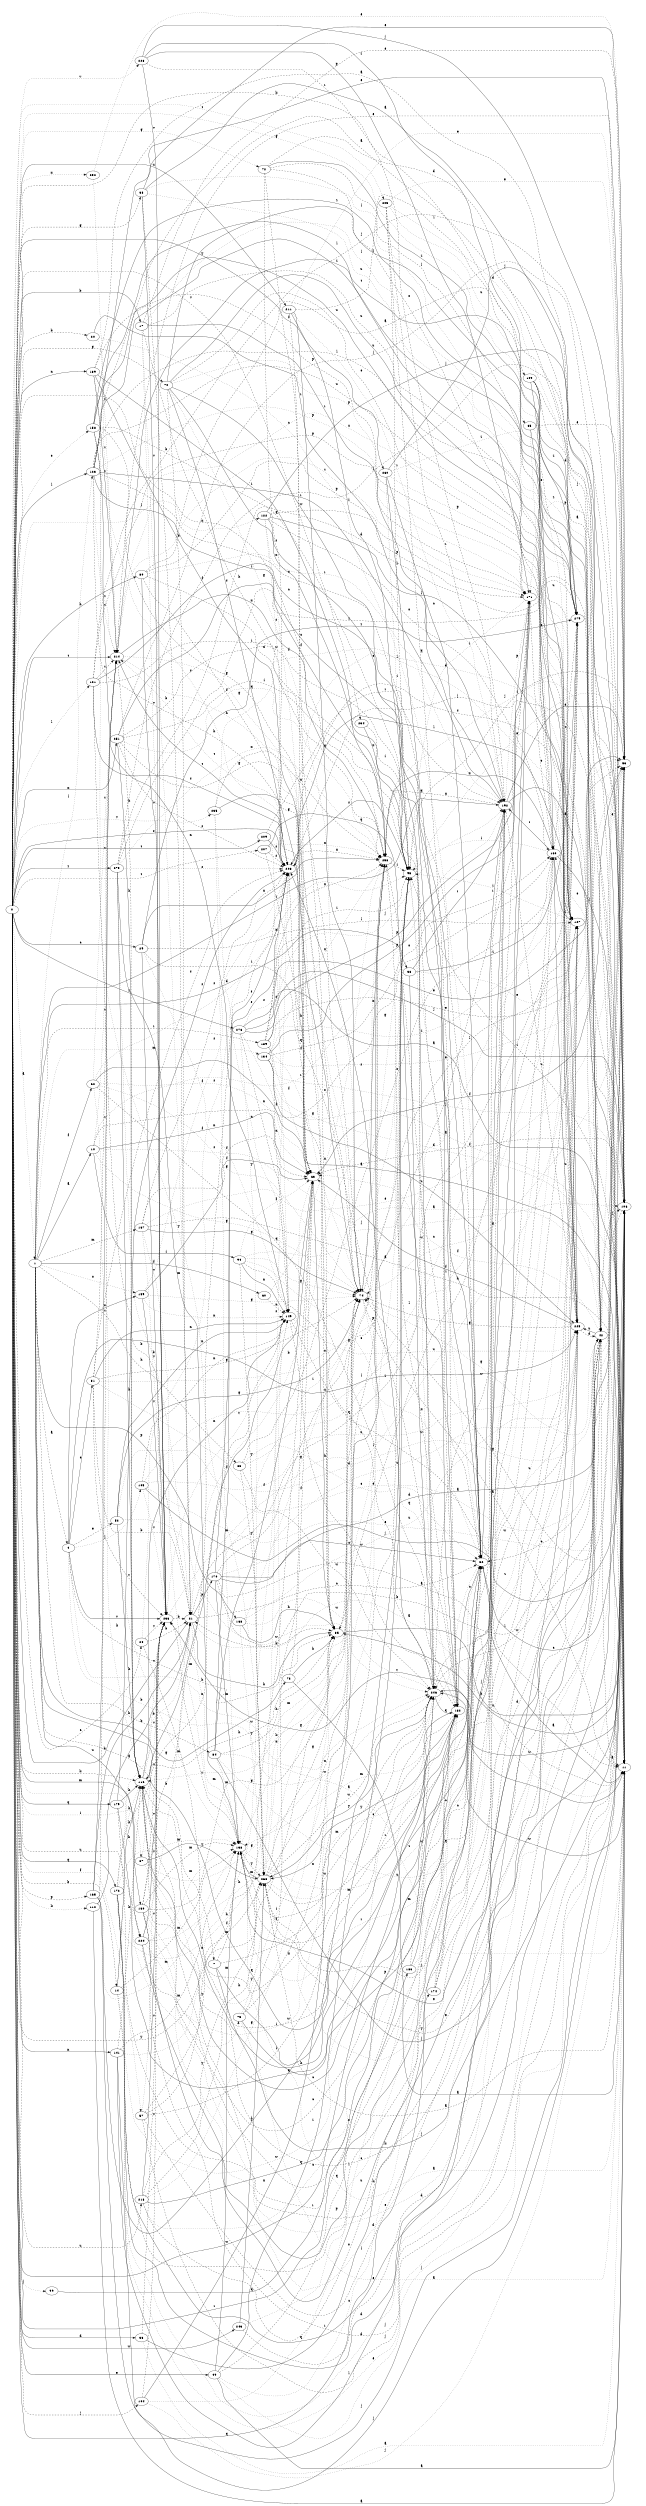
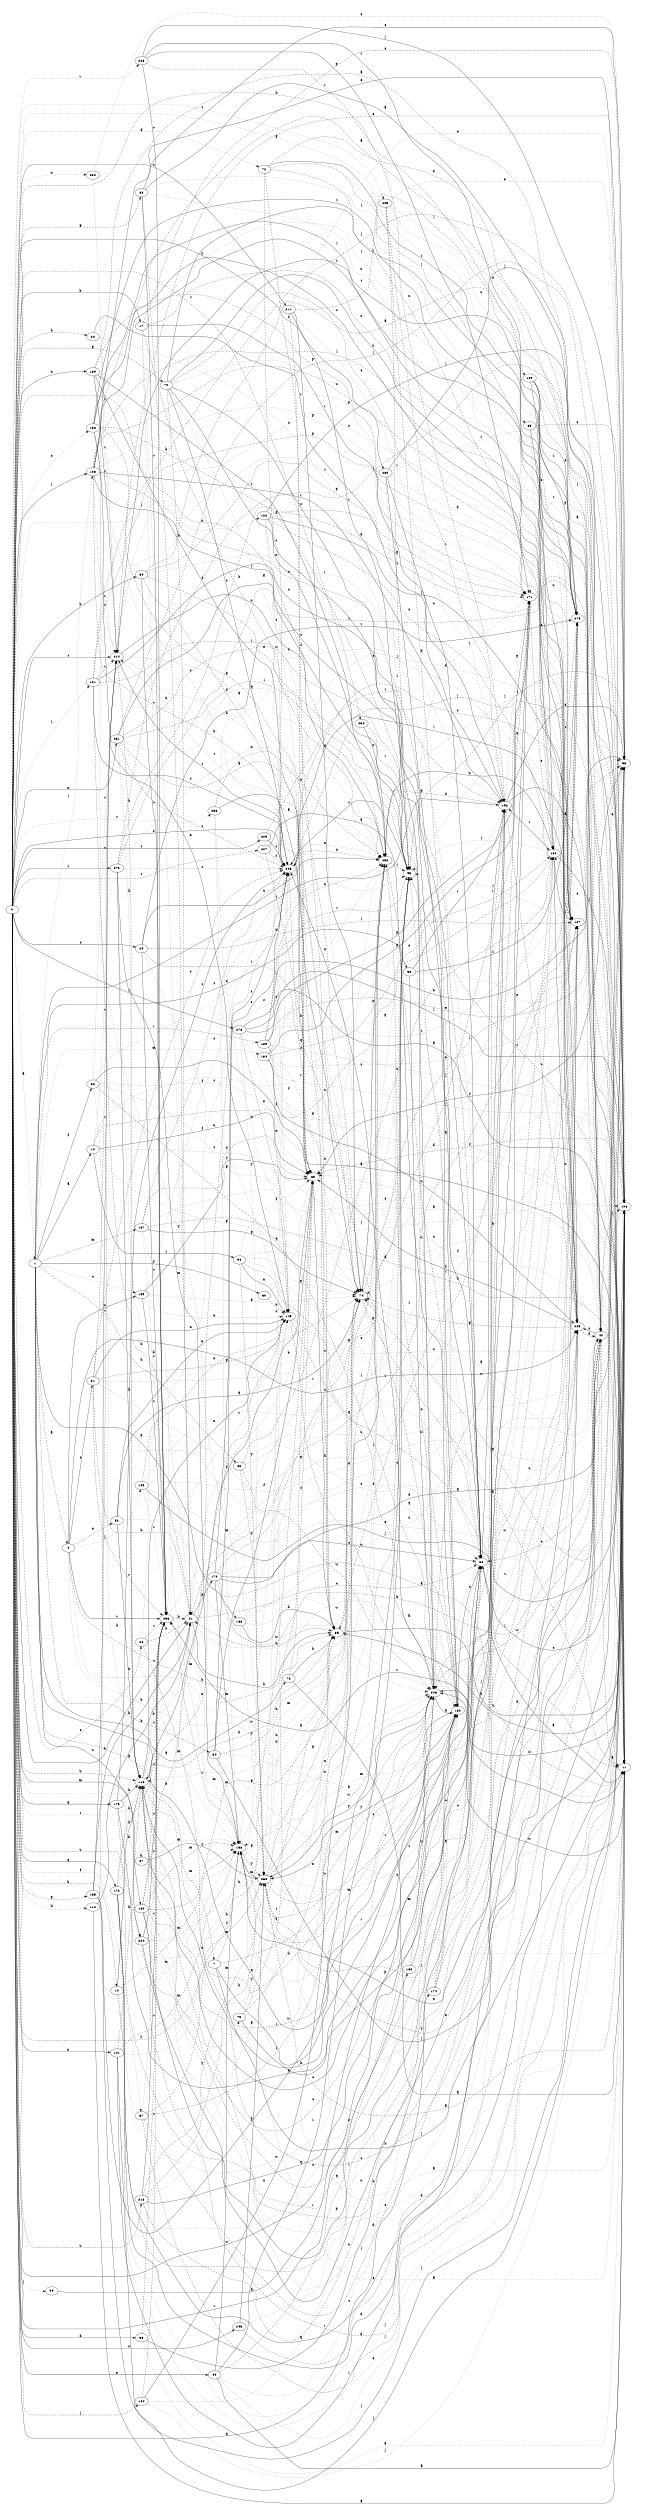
(373, 932) -> (479, 1084)
(131, 1259) -> (131, 1259)
(204, 1991) -> none
